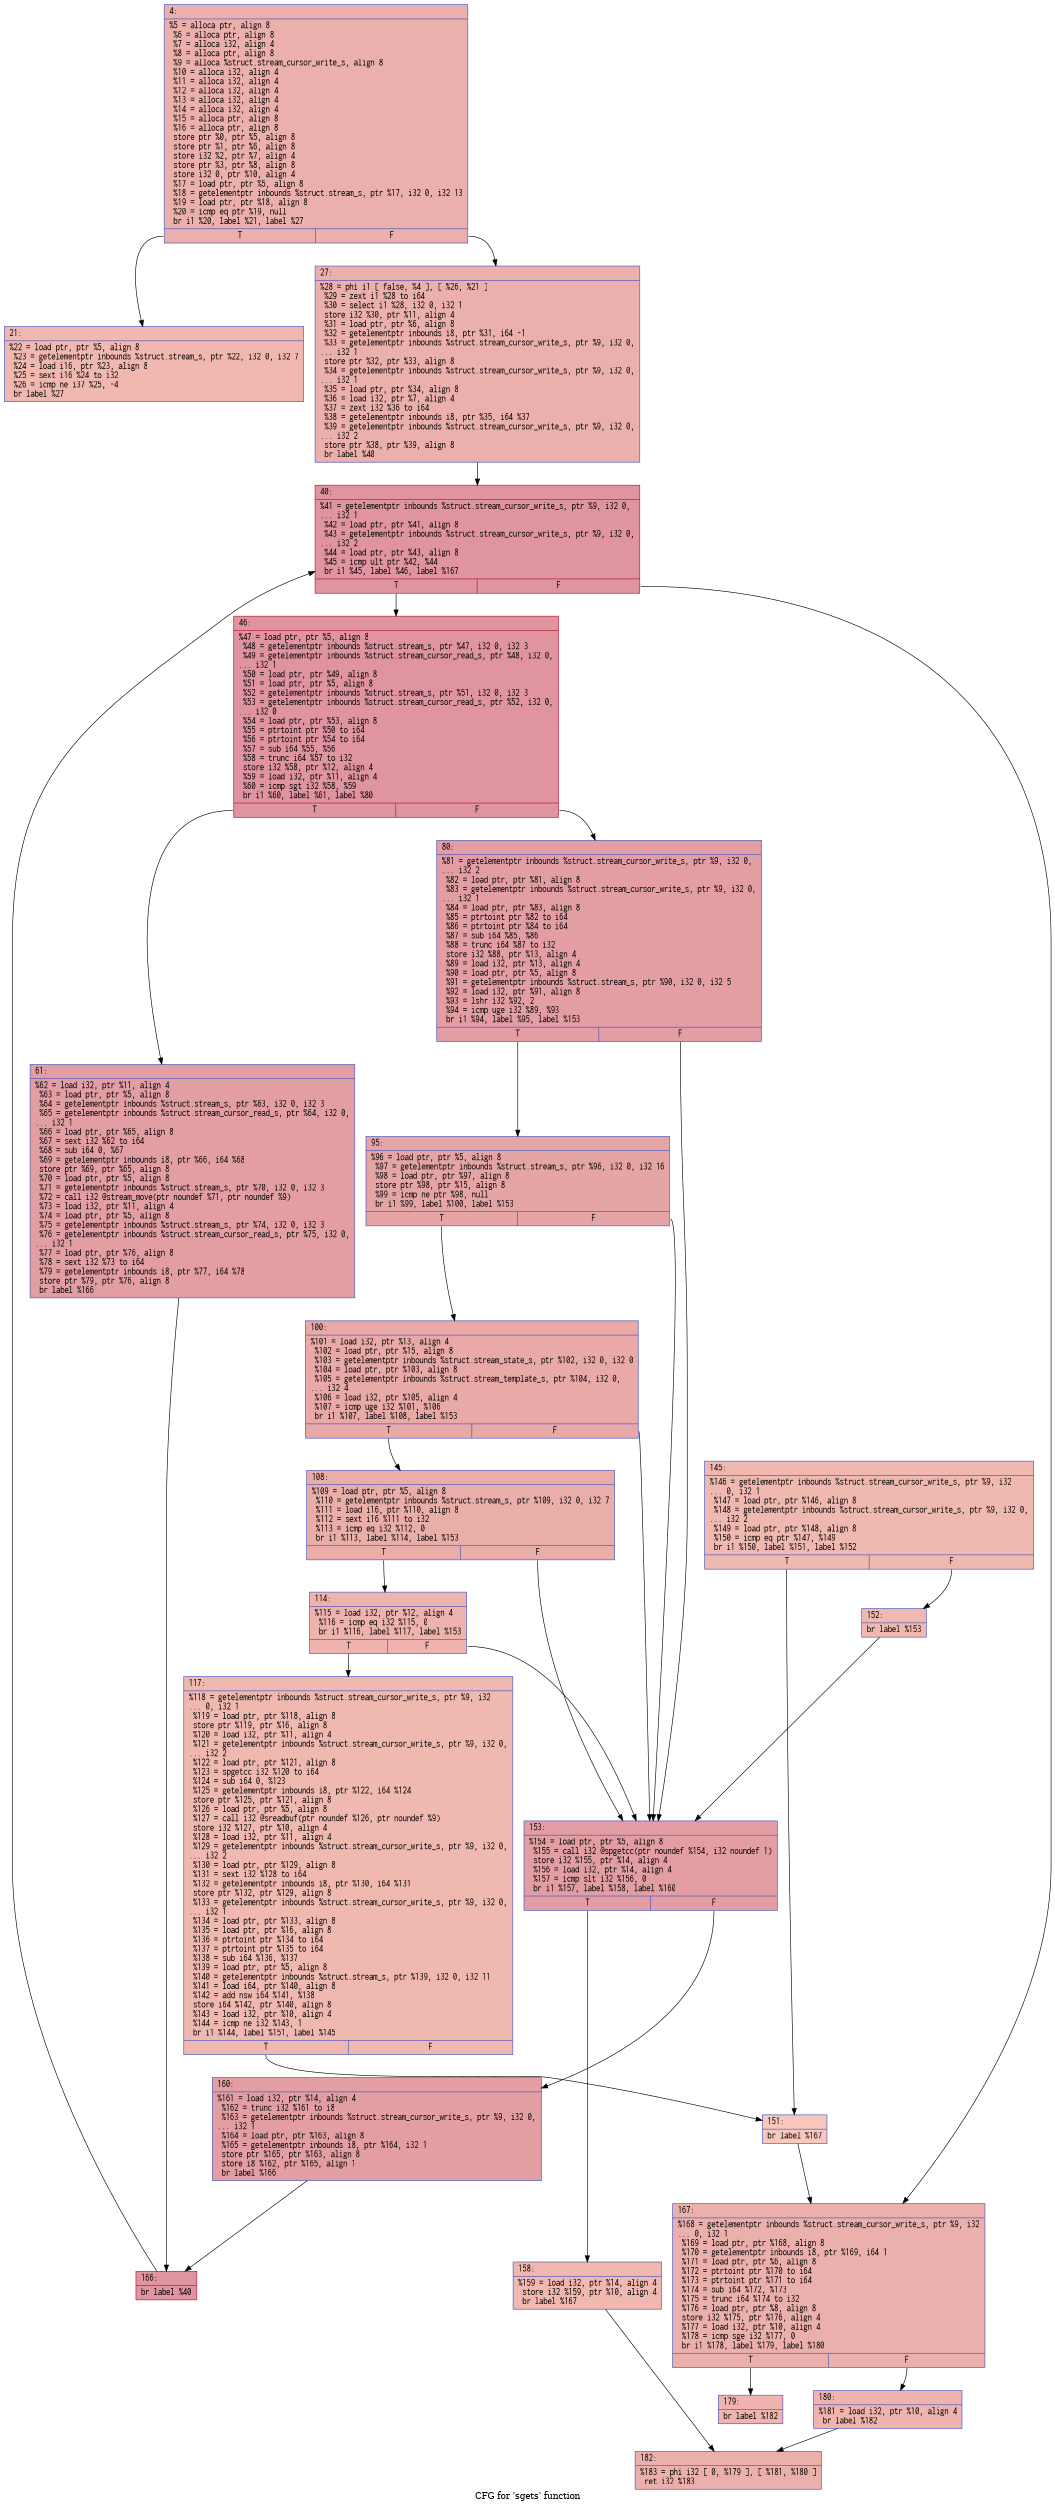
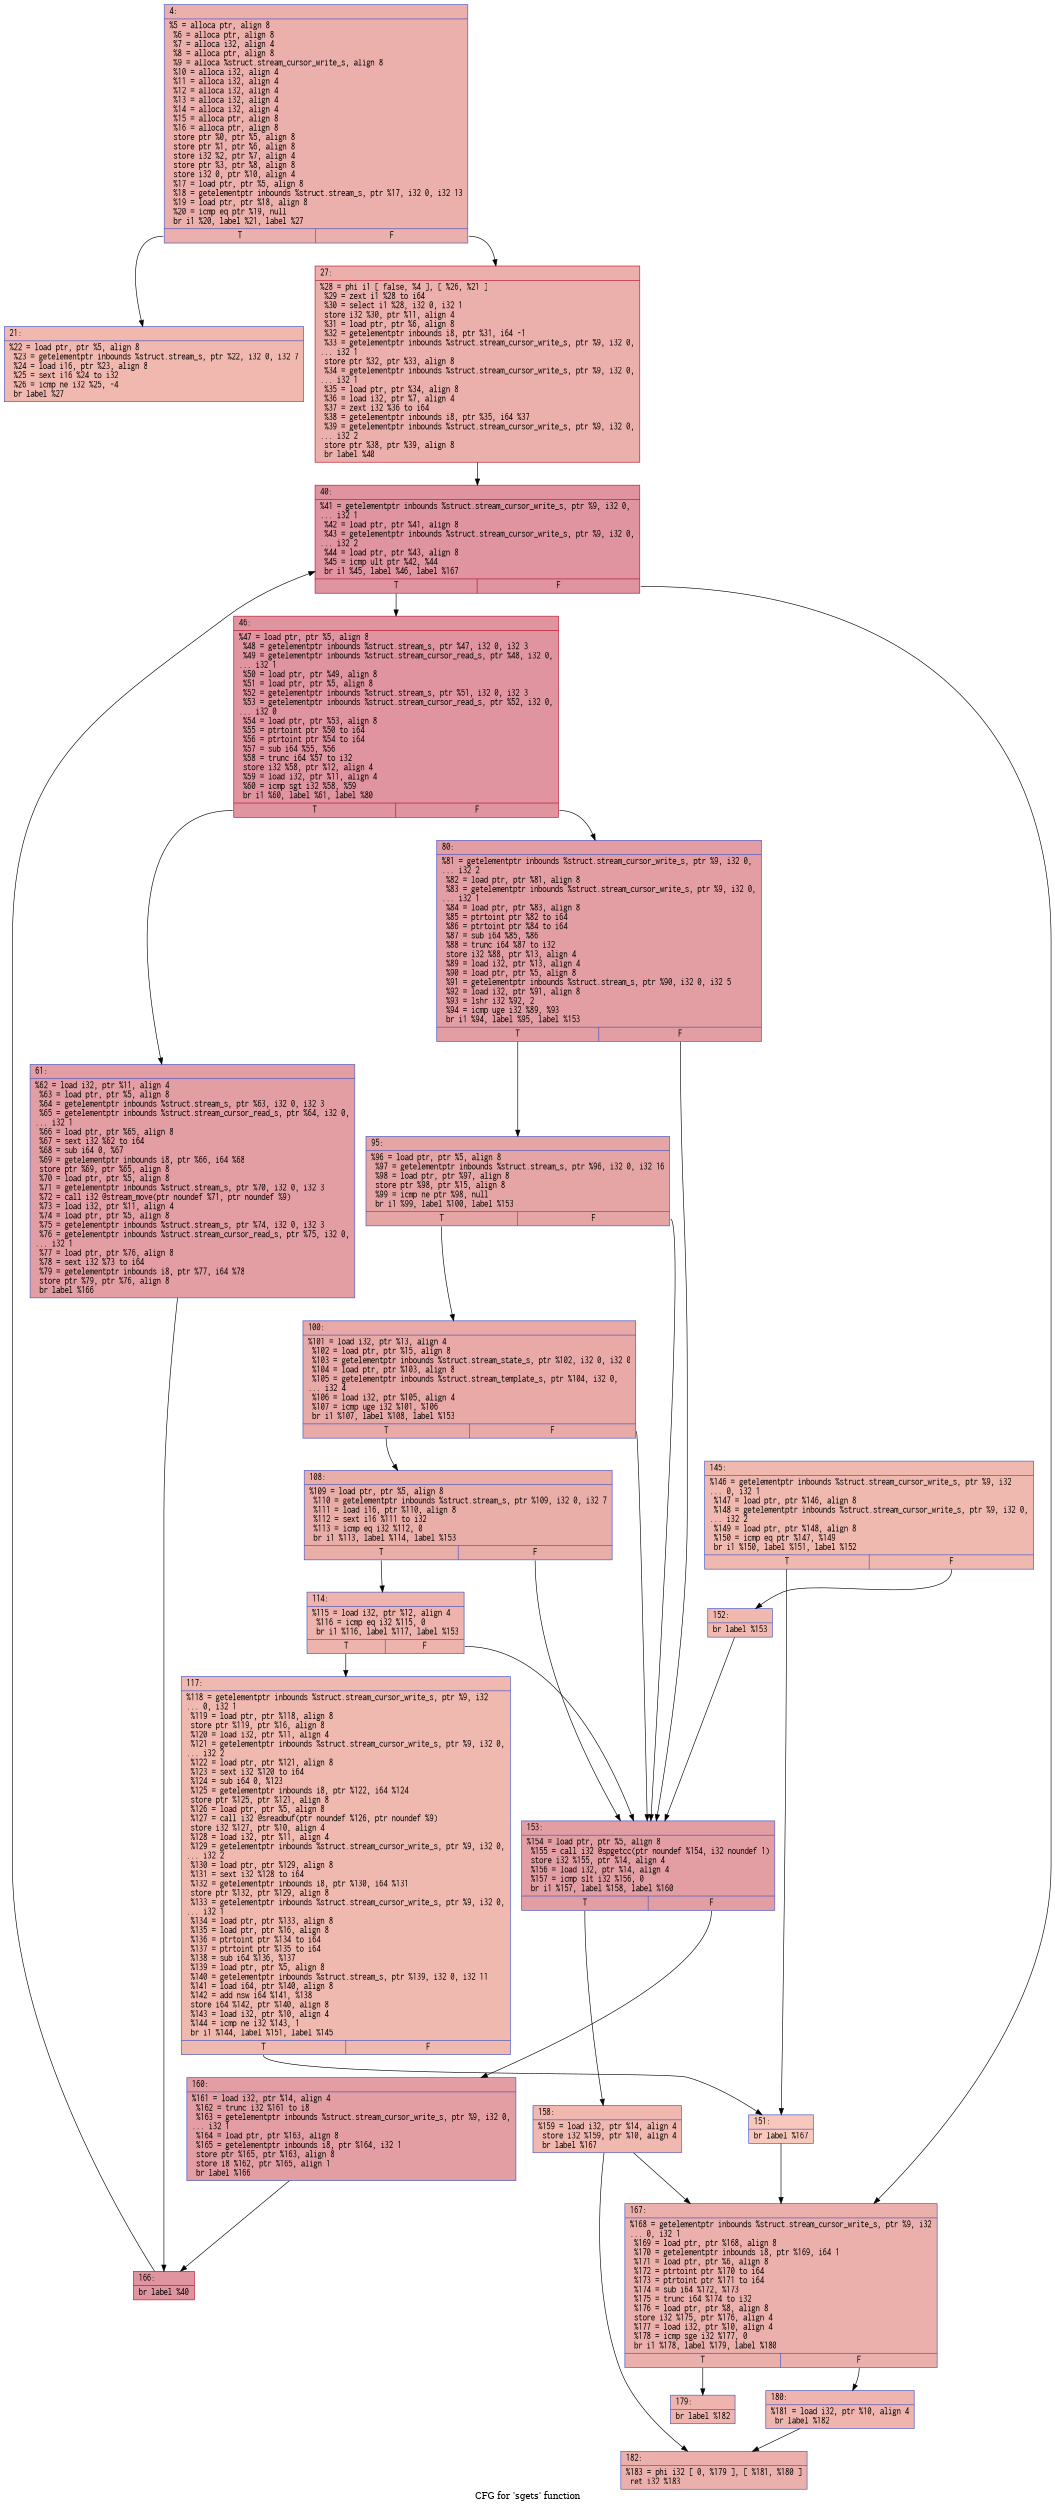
(477, 364) -> (477, 364)
(64, 385) -> (64, 385)
(254, 1772) -> (245, 1772)
none -> (659, 2176)
